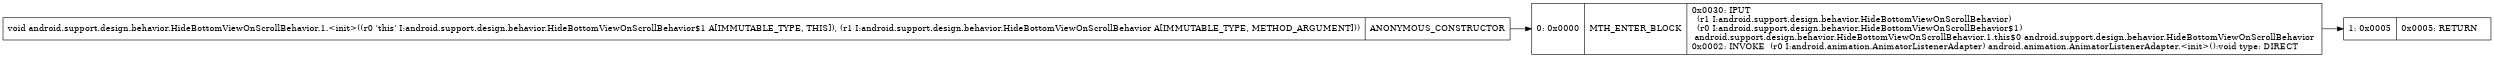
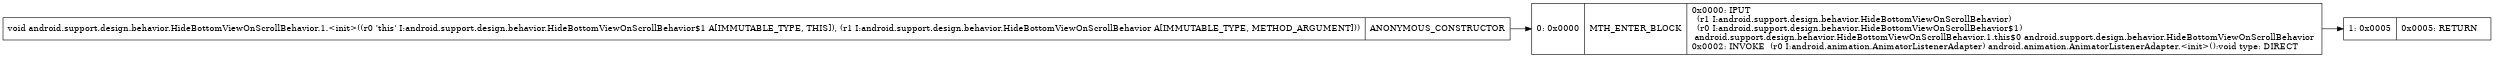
(1724, 11) -> (1724, 11)
